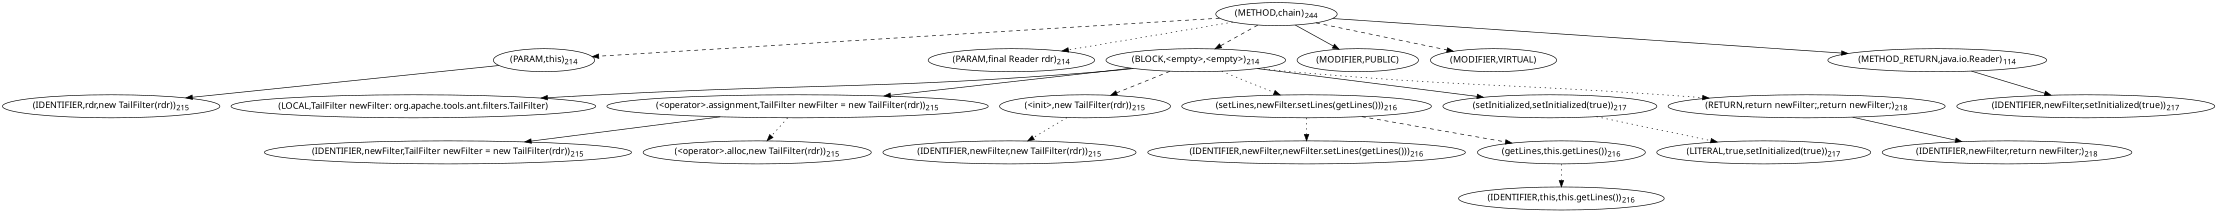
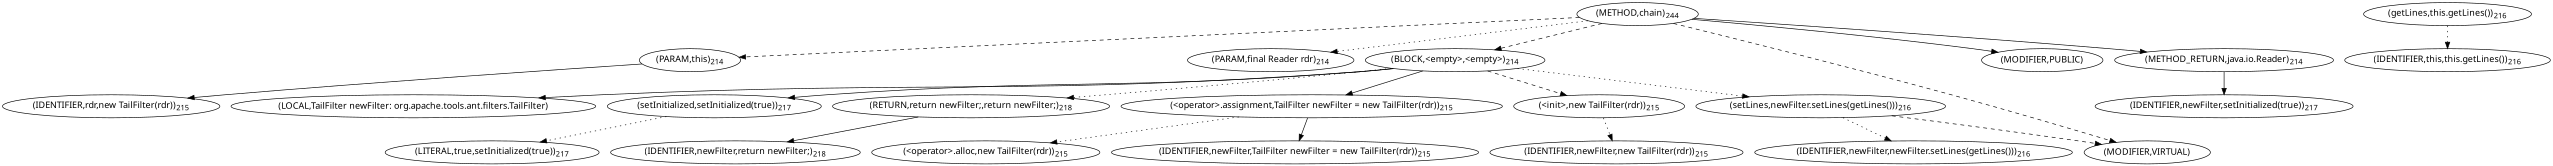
(2010, 59) -> (2296, 59)
(1434, 129) -> (1994, 129)
